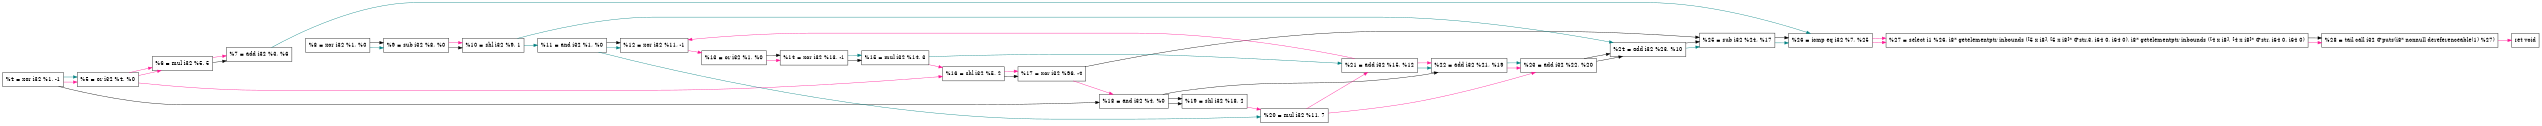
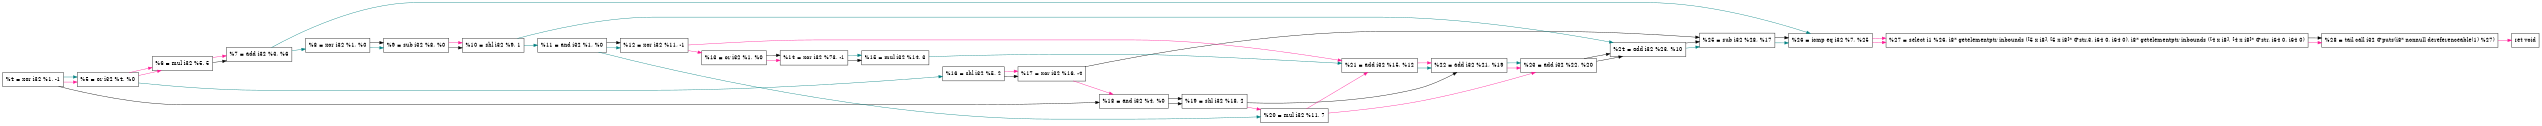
(1024, 33) -> (1014, 40)
(1737, 40) -> (1737, 40)
none -> (297, 50)
(814, 58) -> (814, 58)
(934, 66) -> none
(1052, 74) -> (1052, 74)
(1298, 83) -> (1352, 99)
(539, 90) -> (539, 90)
